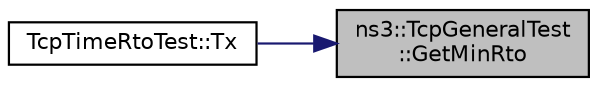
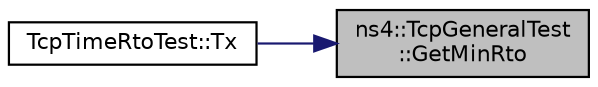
(463, 43) -> (463, 43)
